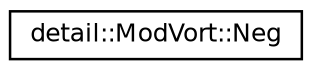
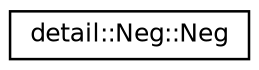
(156, 35) -> (130, 35)
